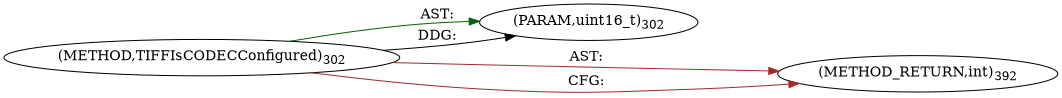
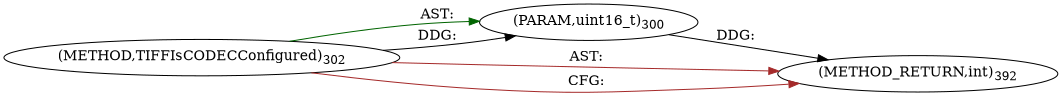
(653, 21) -> (653, 21)
none -> (743, 46)
